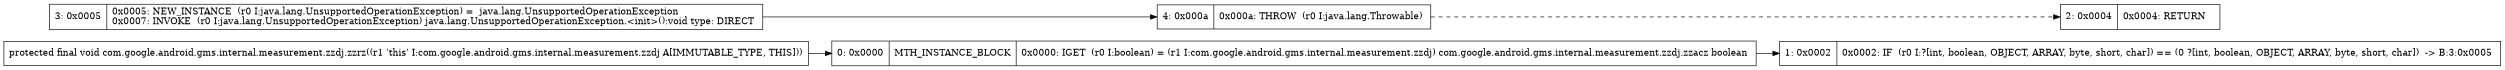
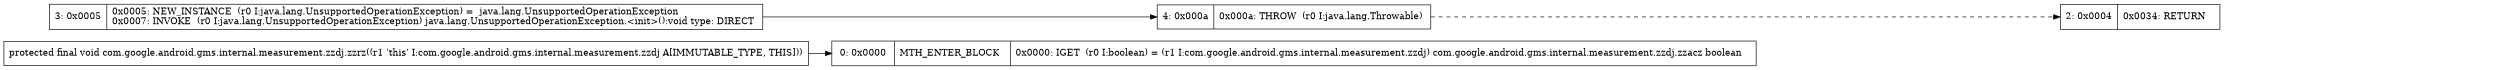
(2169, 17) -> (2169, 17)
(953, 53) -> (950, 53)
(2140, 53) -> none
